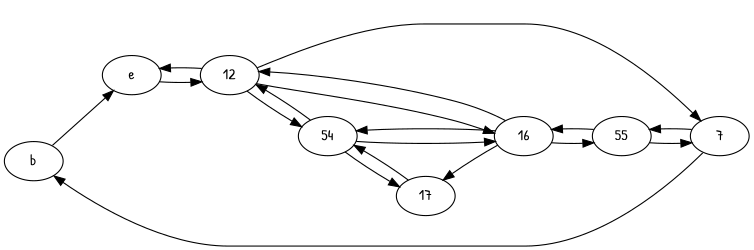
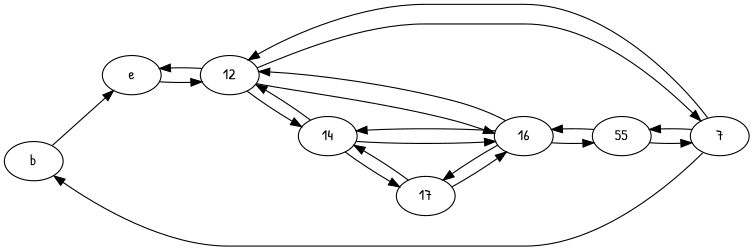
none -> (498, 4)
(328, 136) -> (328, 136)
none -> (475, 173)
